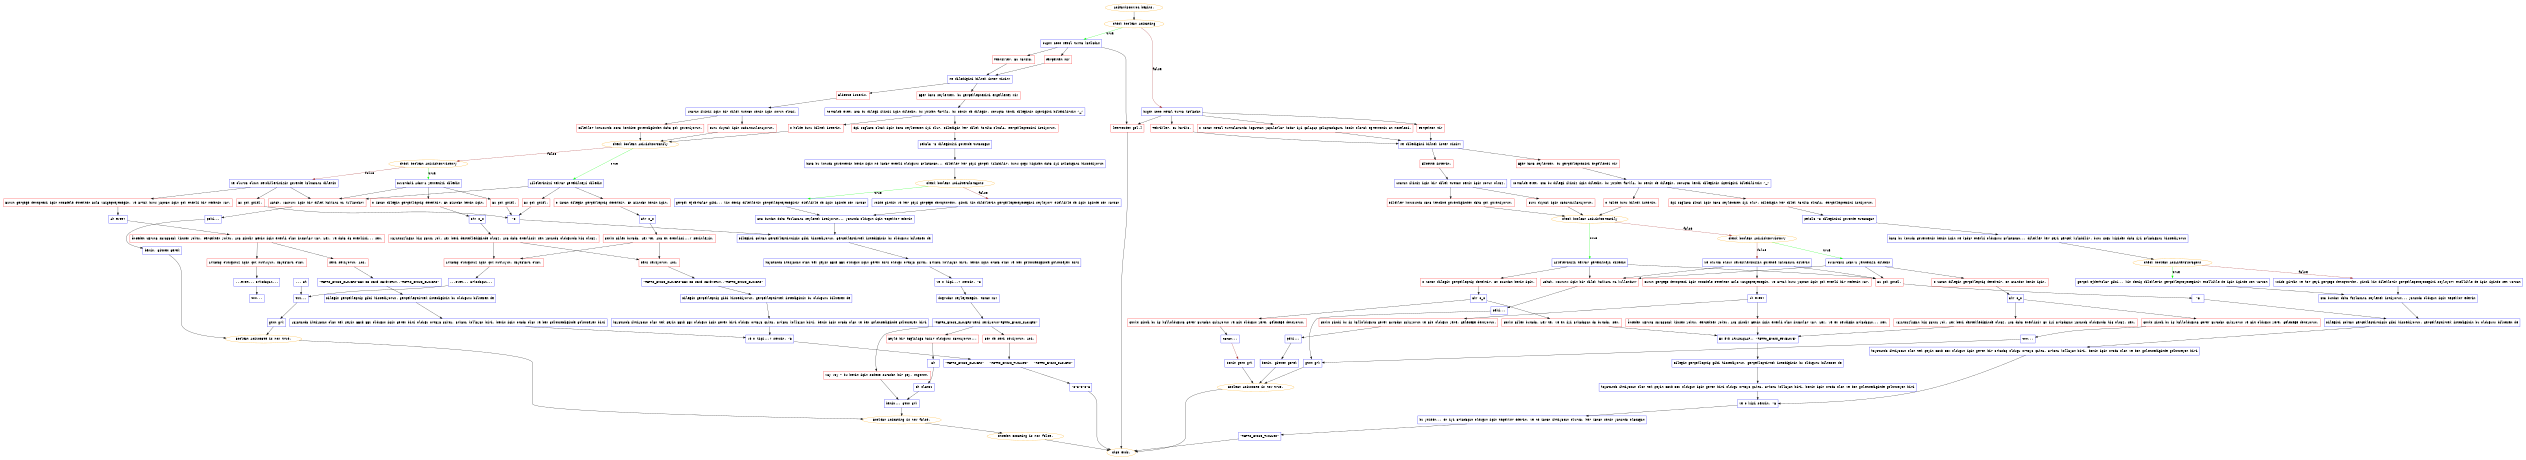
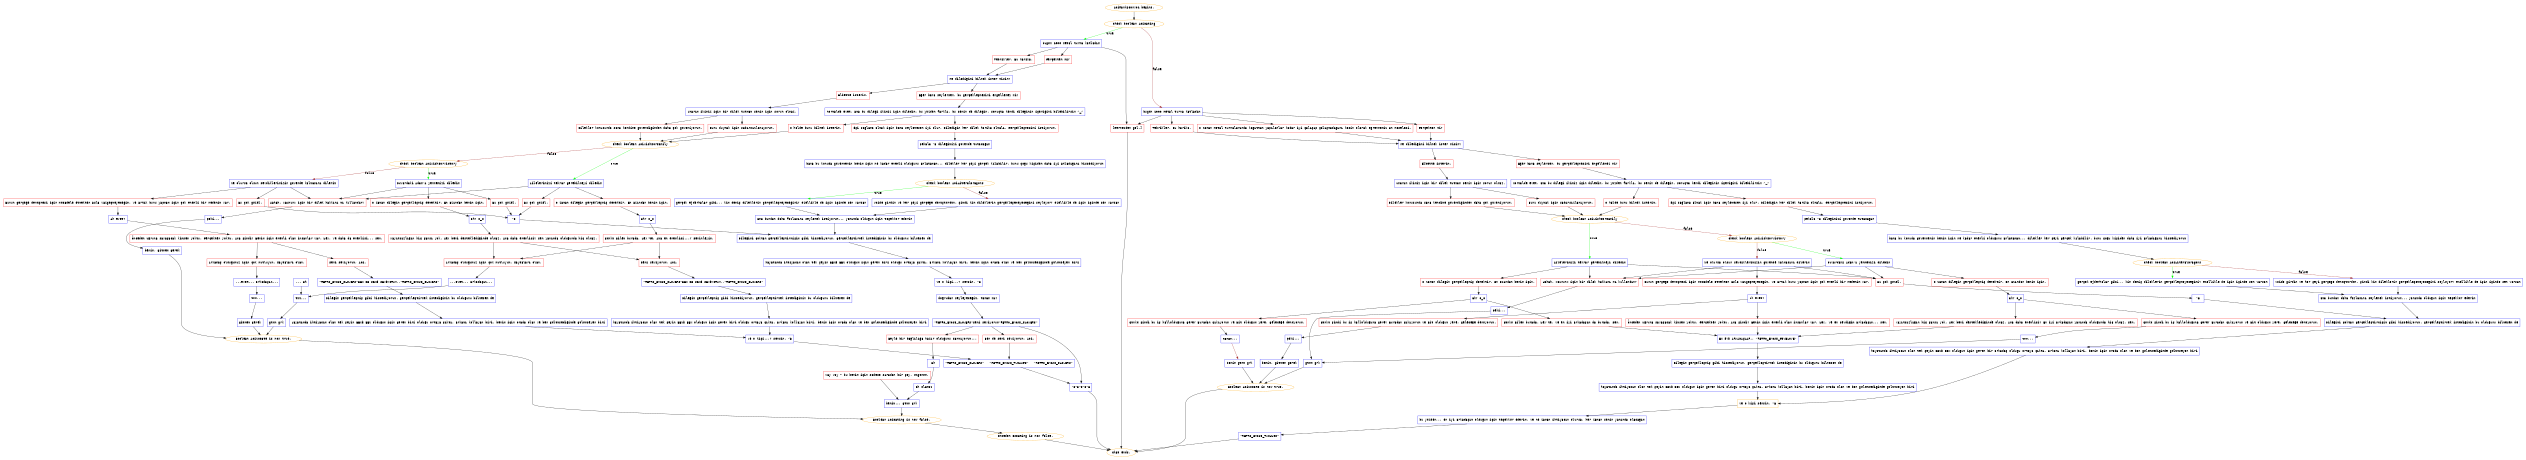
none -> (250, 323)
(890, 332) -> (1061, 343)
(1758, 404) -> (1758, 404)
